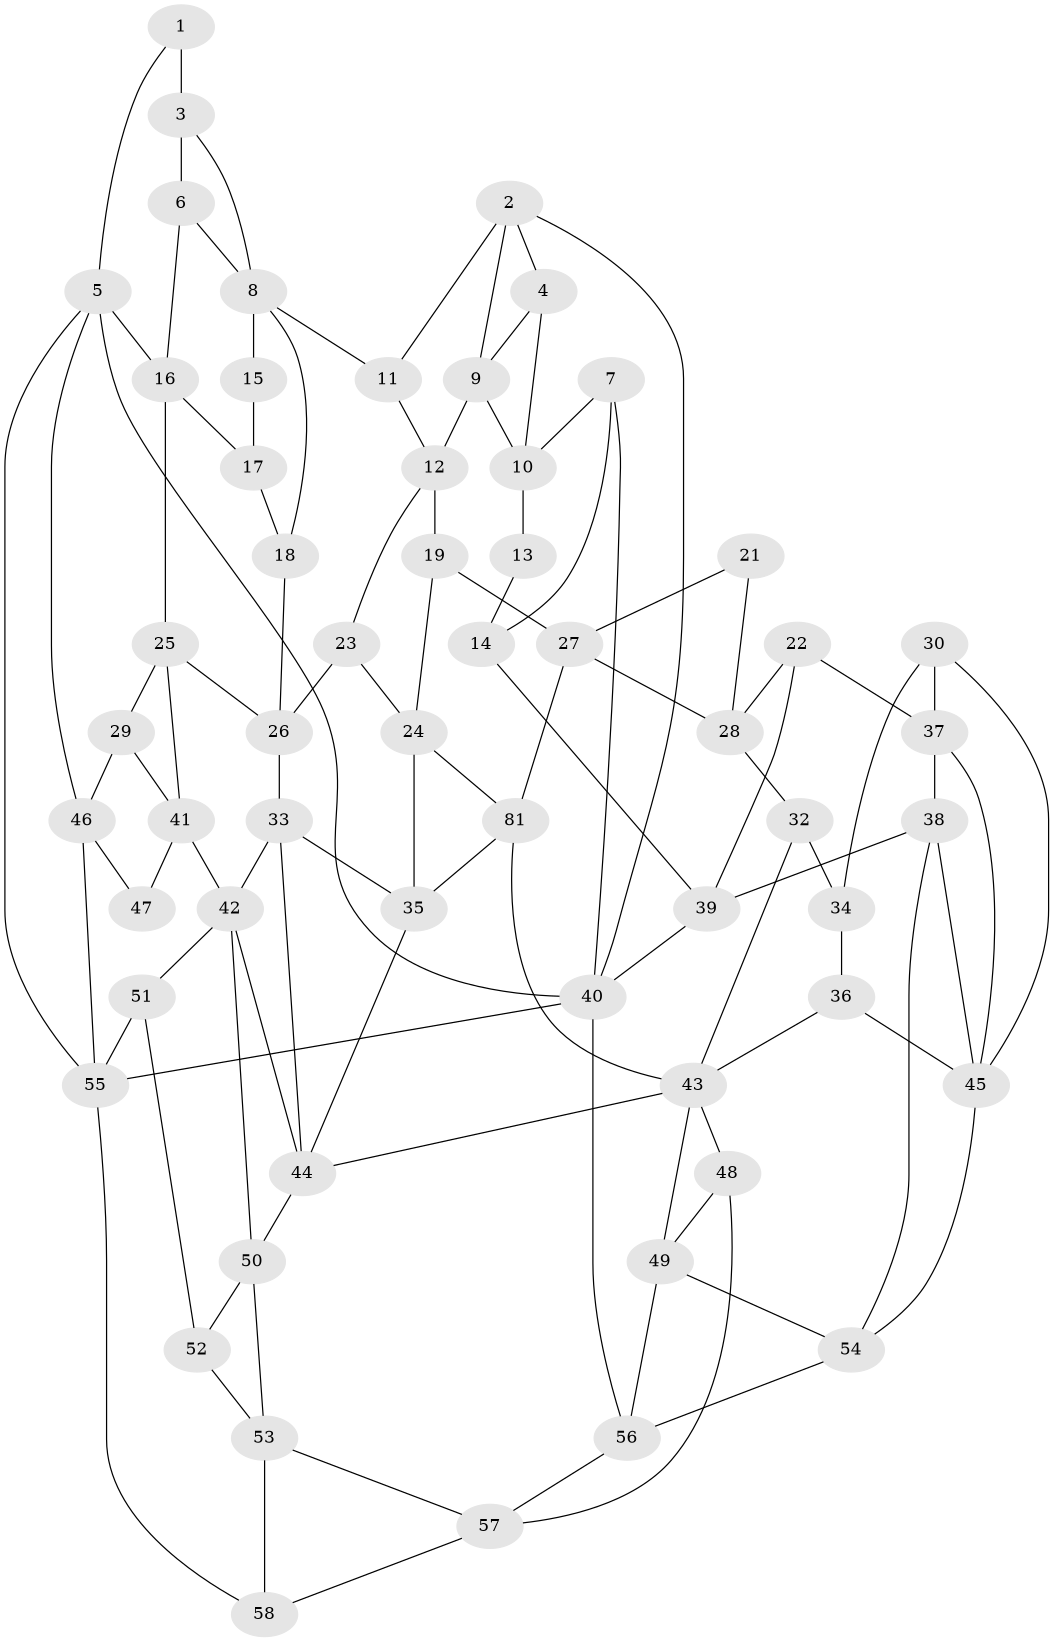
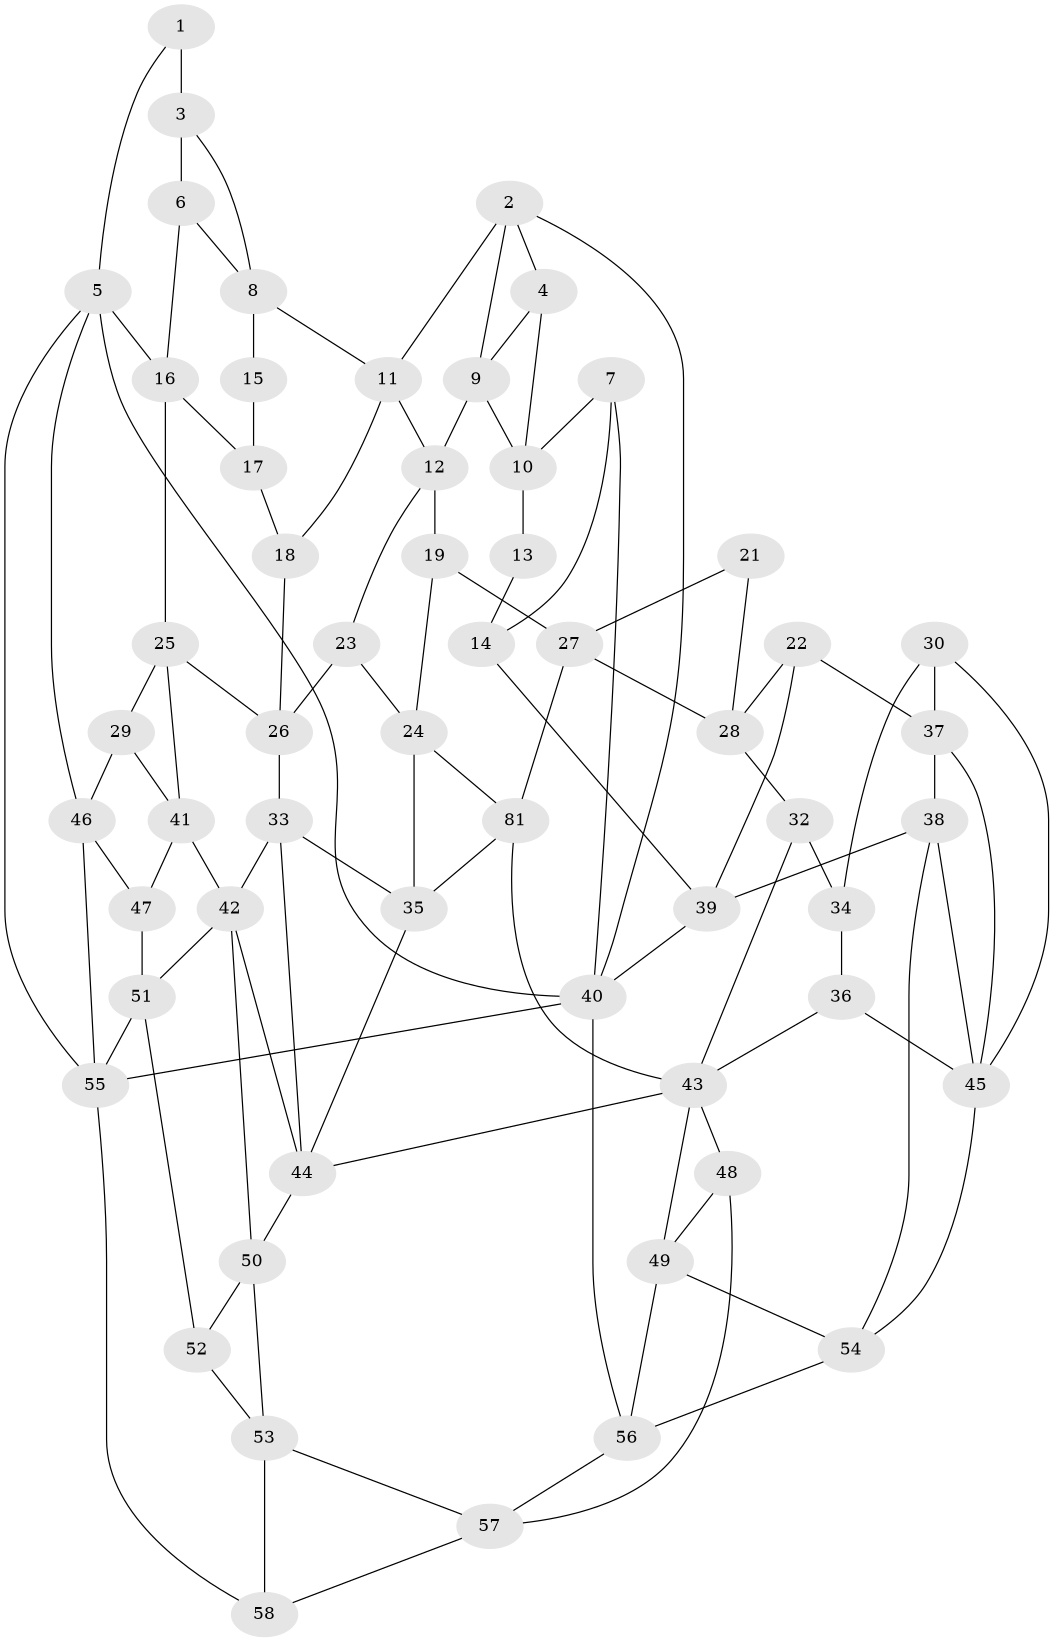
(306, 419) -> (348, 473)
none -> (142, 953)
